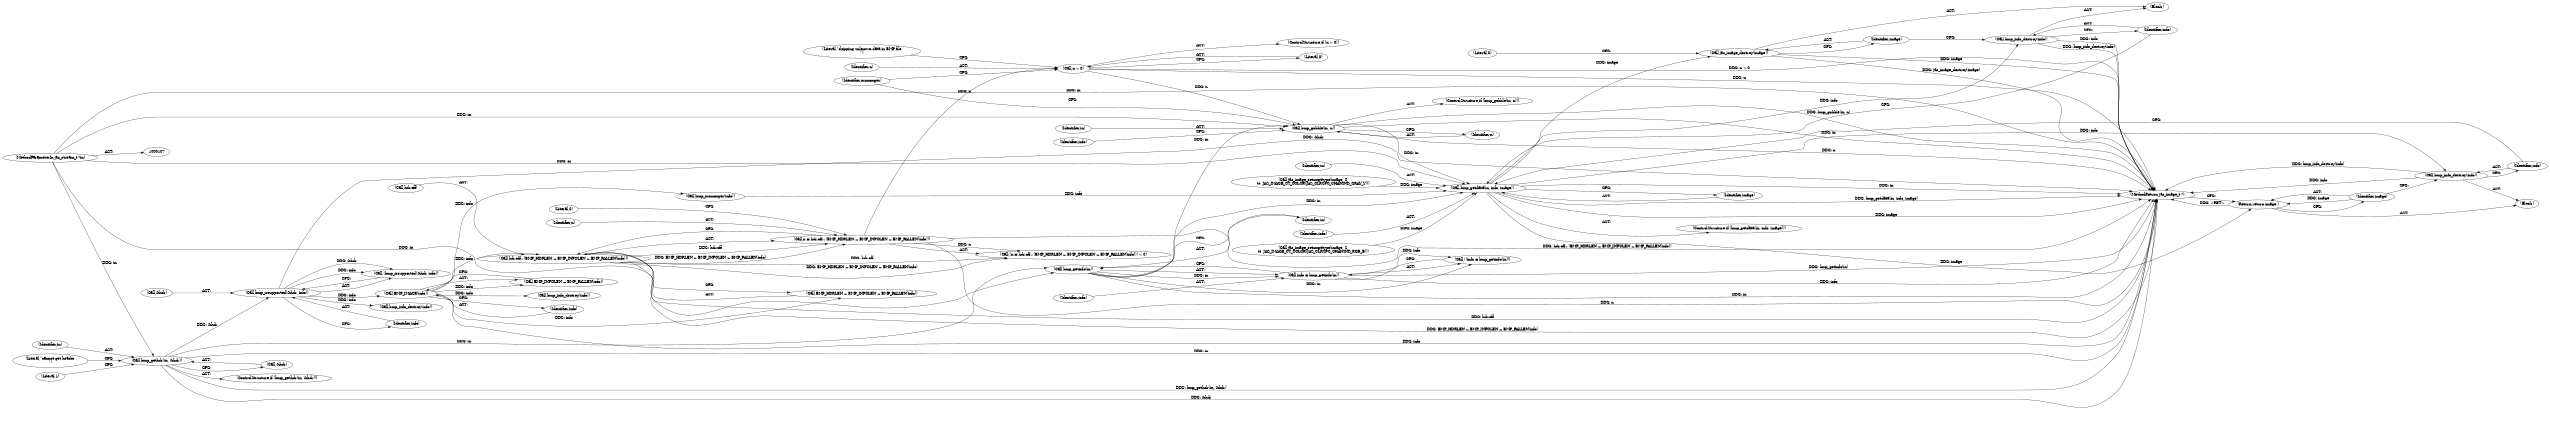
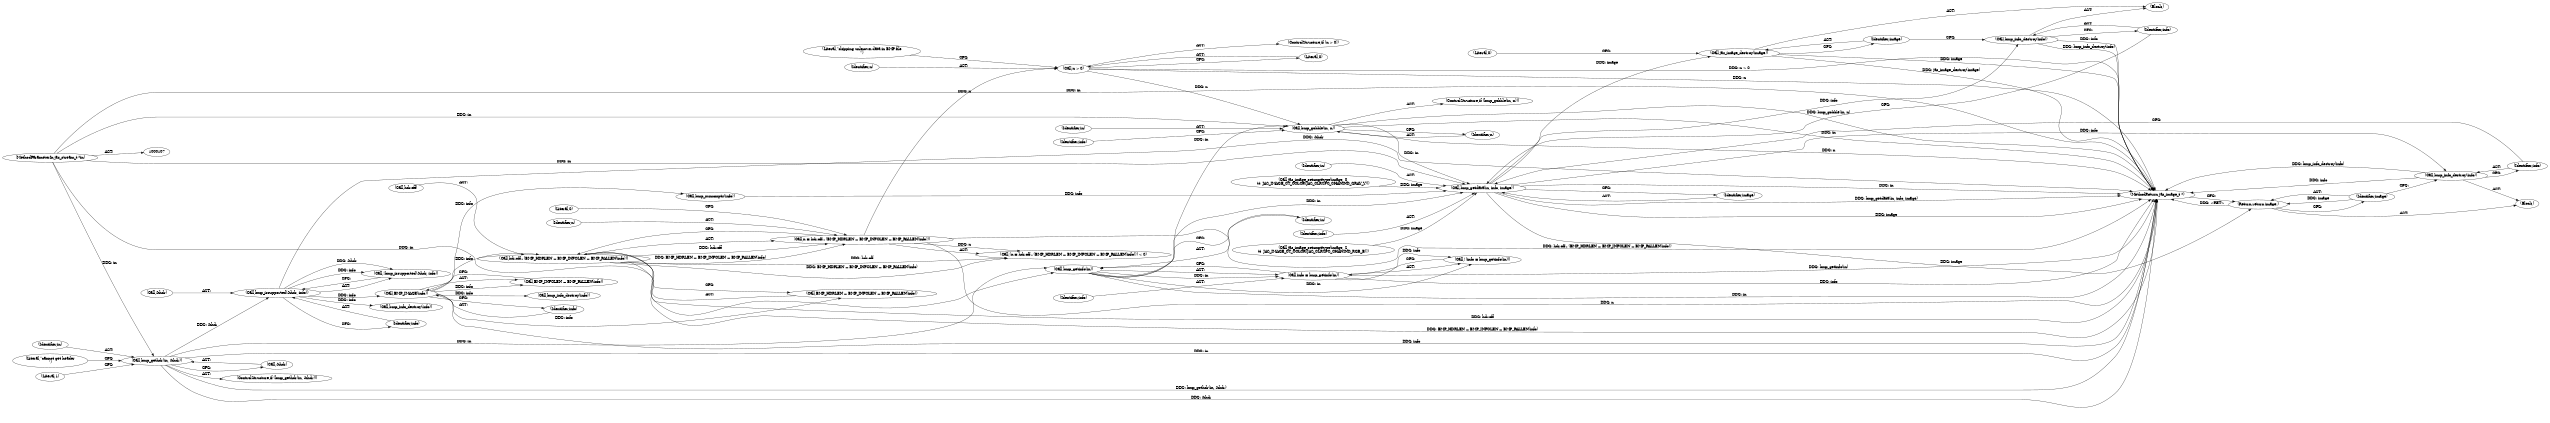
(862, 81) -> none
(1739, 229) -> none
